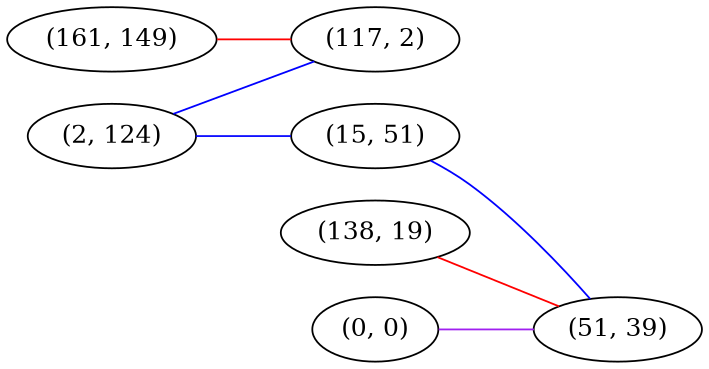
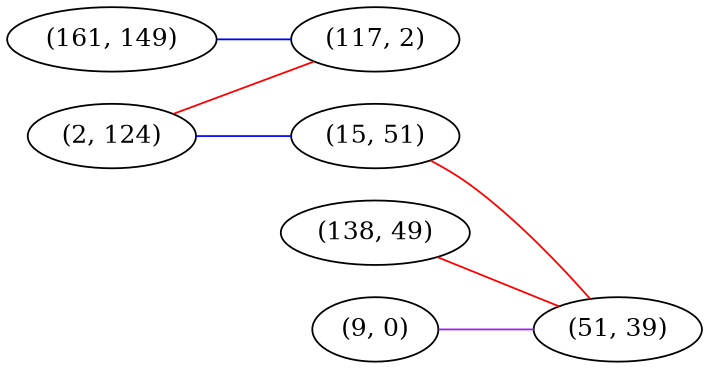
(254, 39) -> (254, 39)
(244, 88) -> (244, 88)
(516, 223) -> (516, 223)
(375, 233) -> (375, 233)
(375, 329) -> (375, 329)
